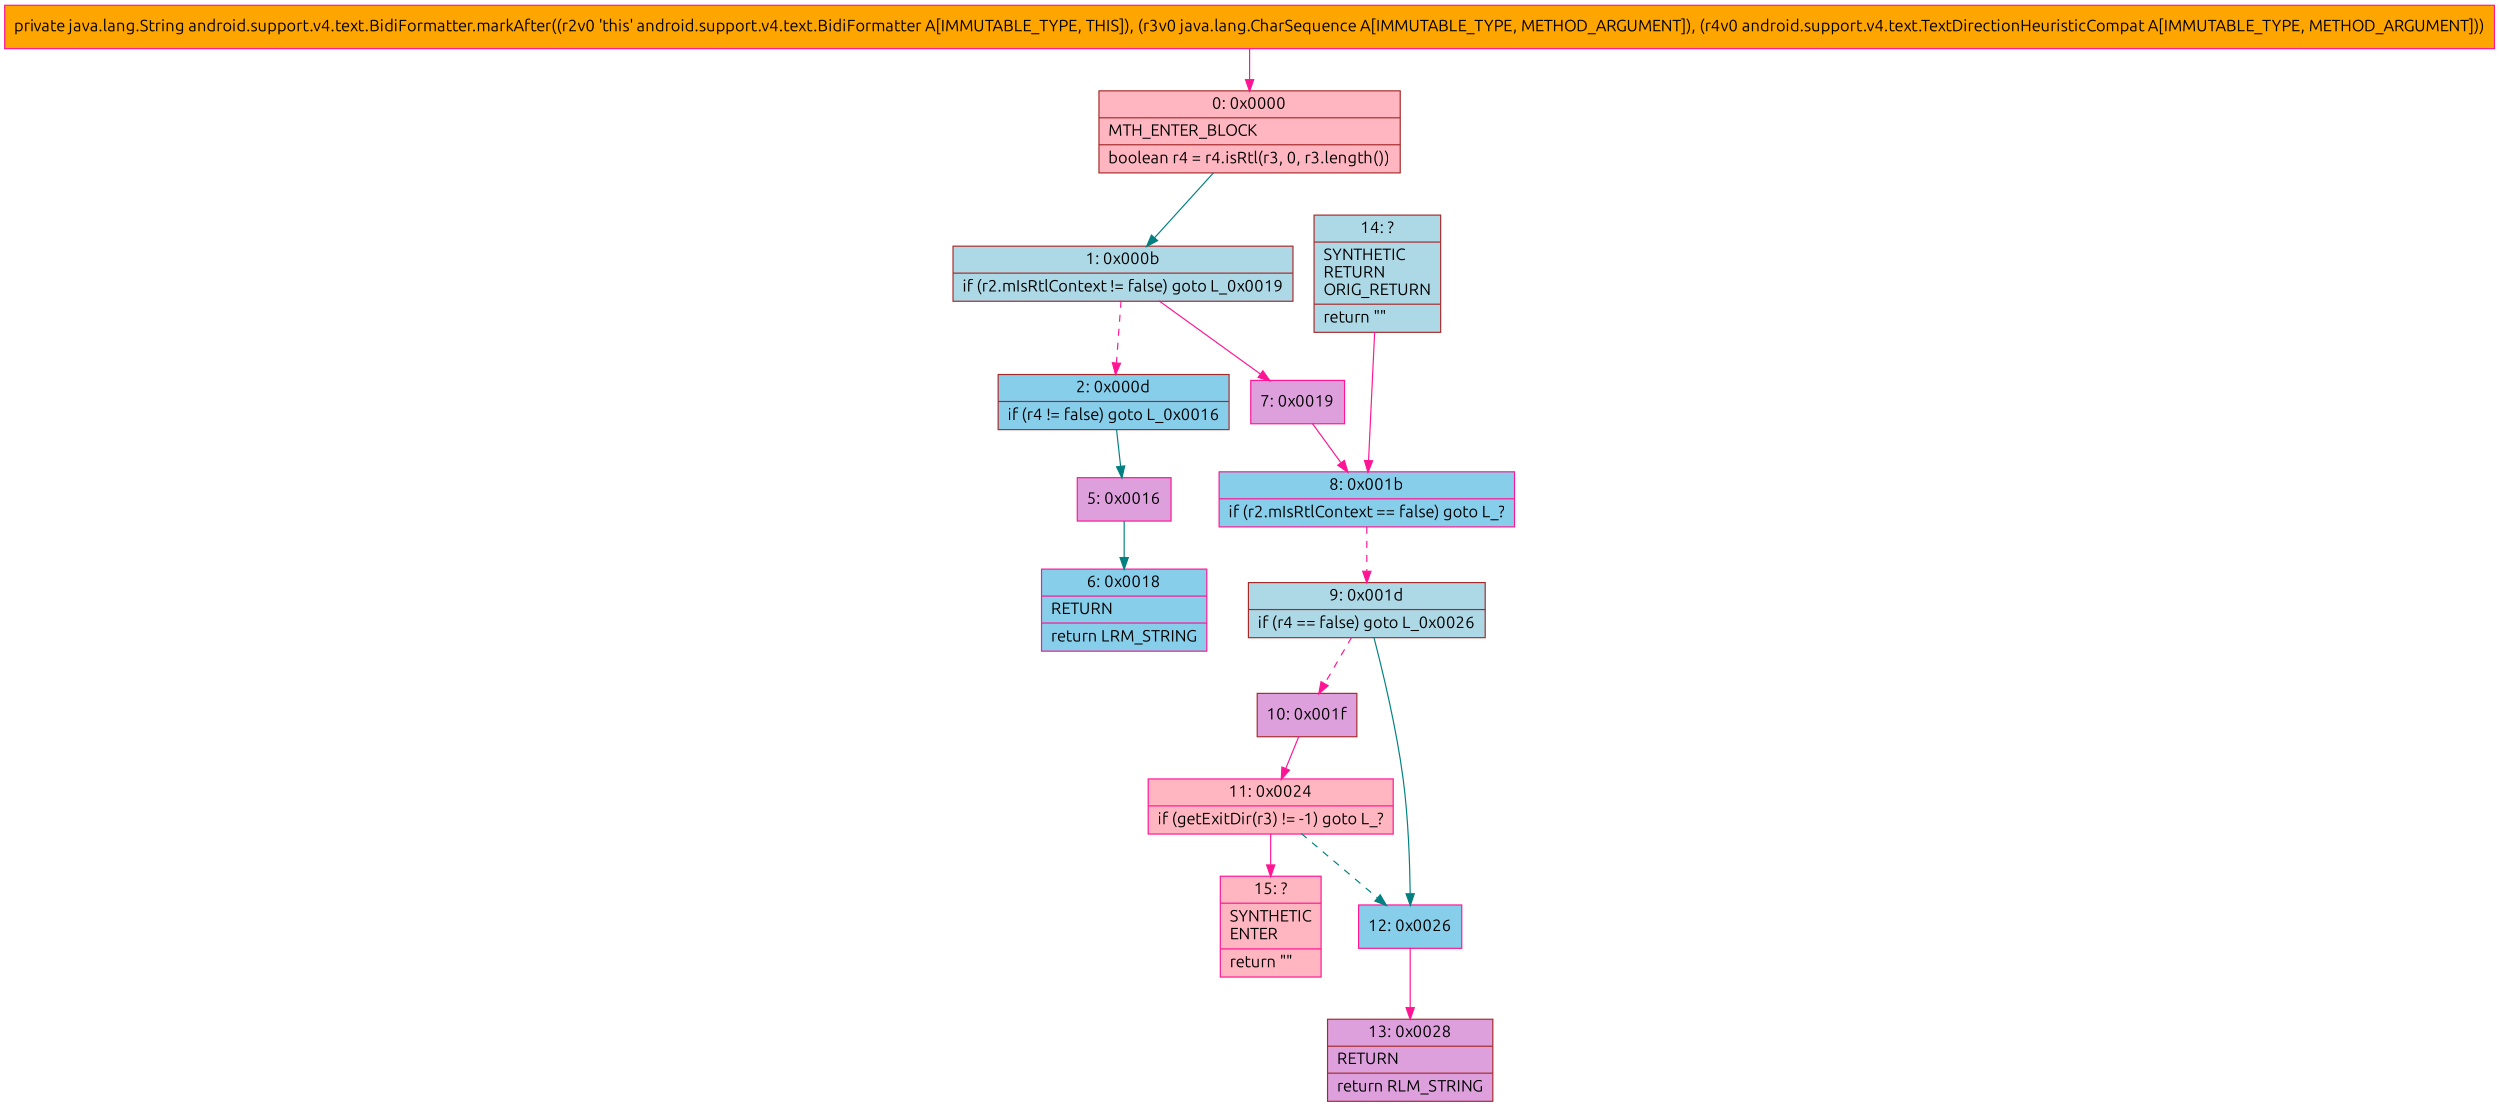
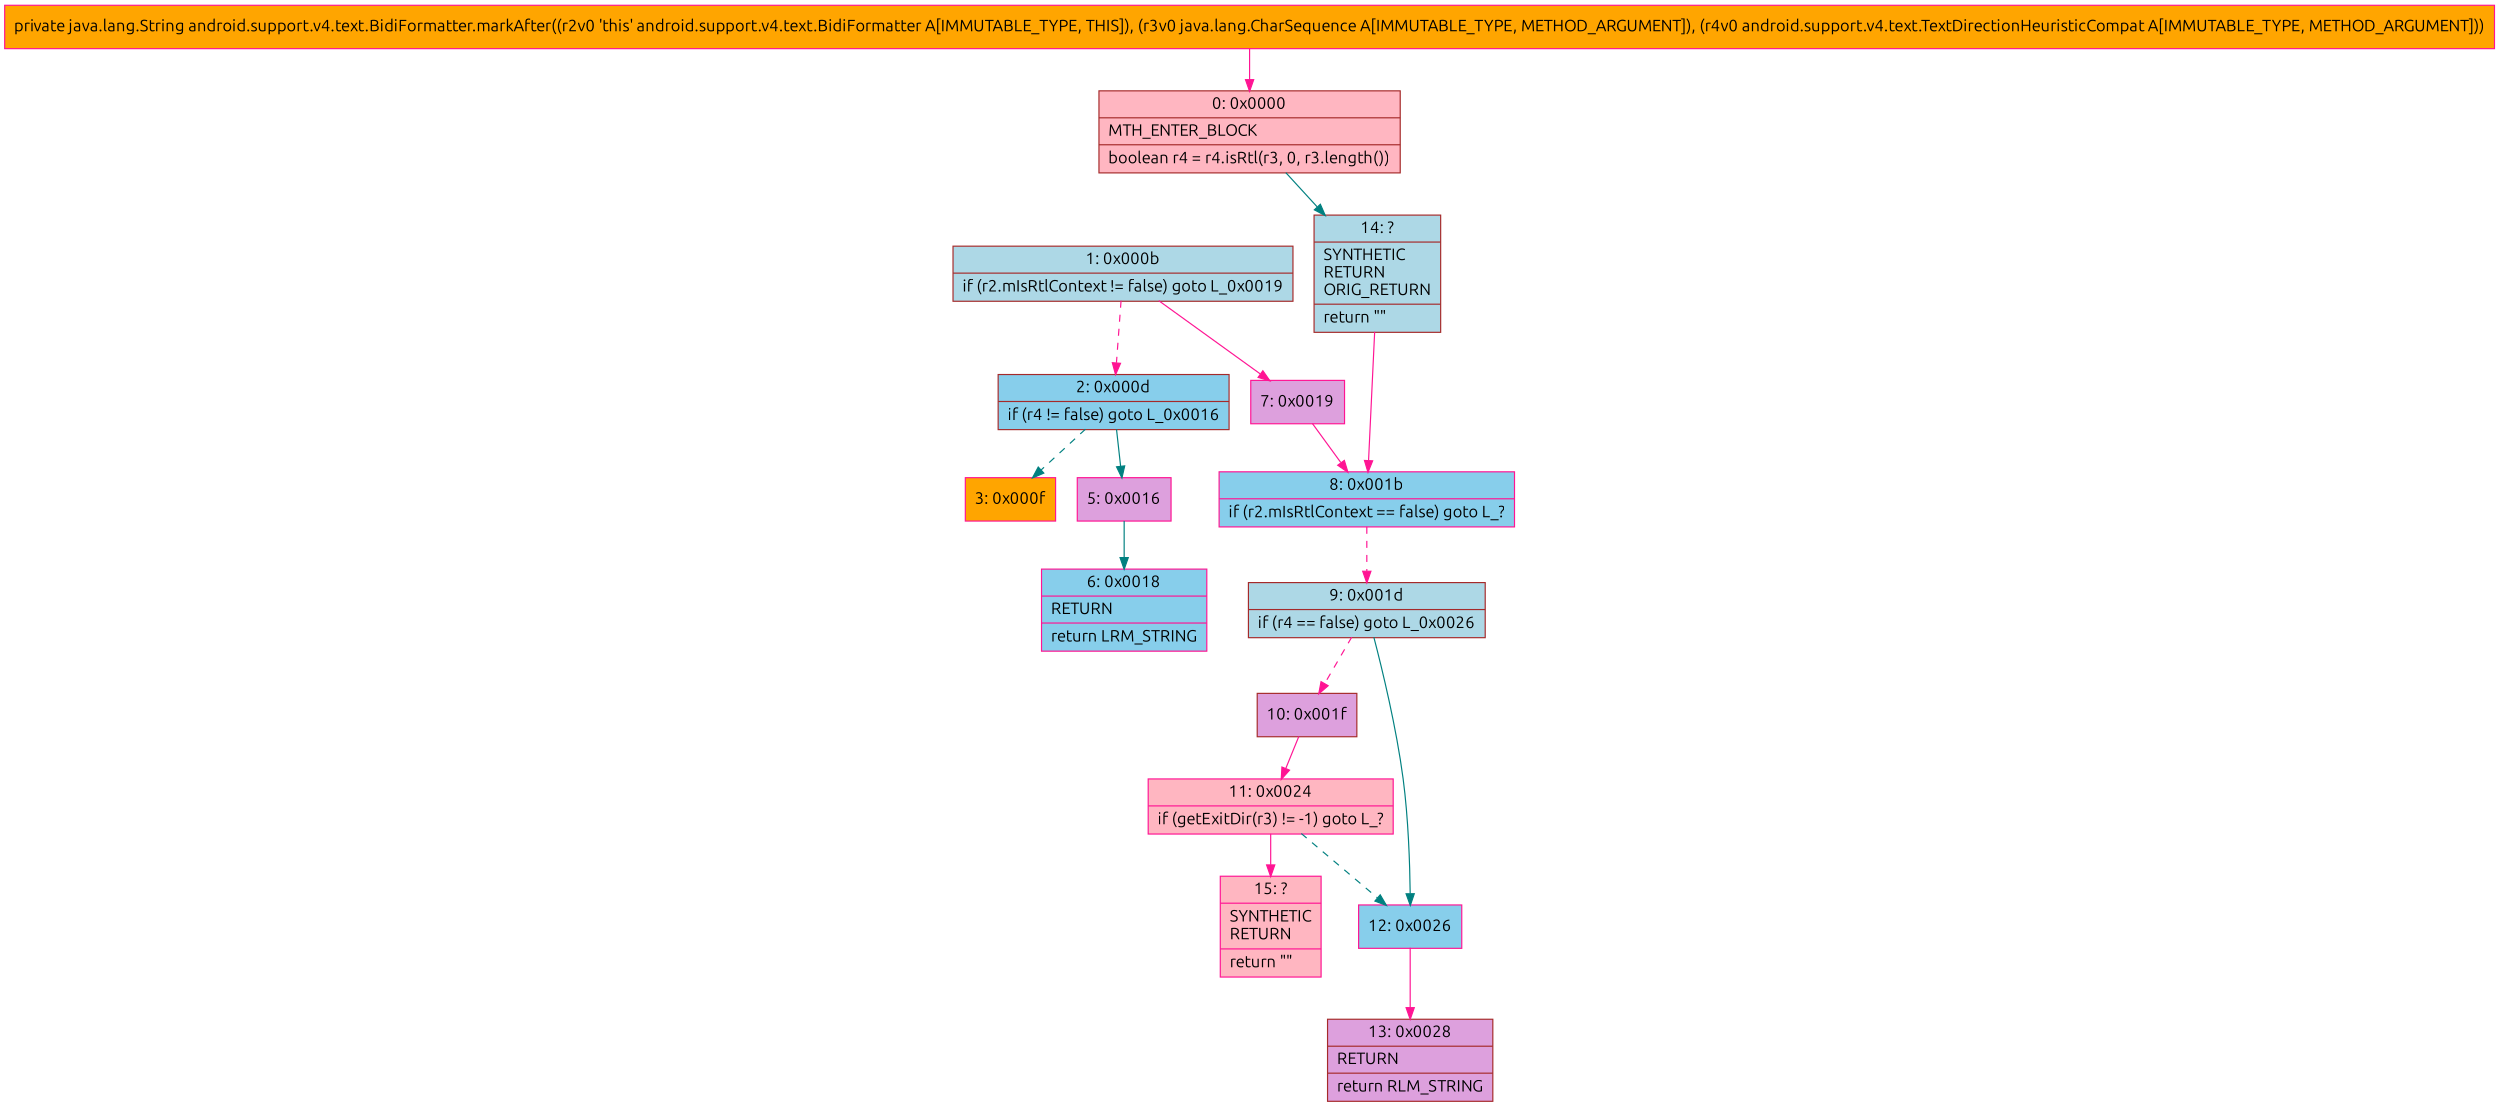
(1184, 205) -> (1301, 190)
none -> (1010, 499)
(1254, 934) -> (1261, 934)
